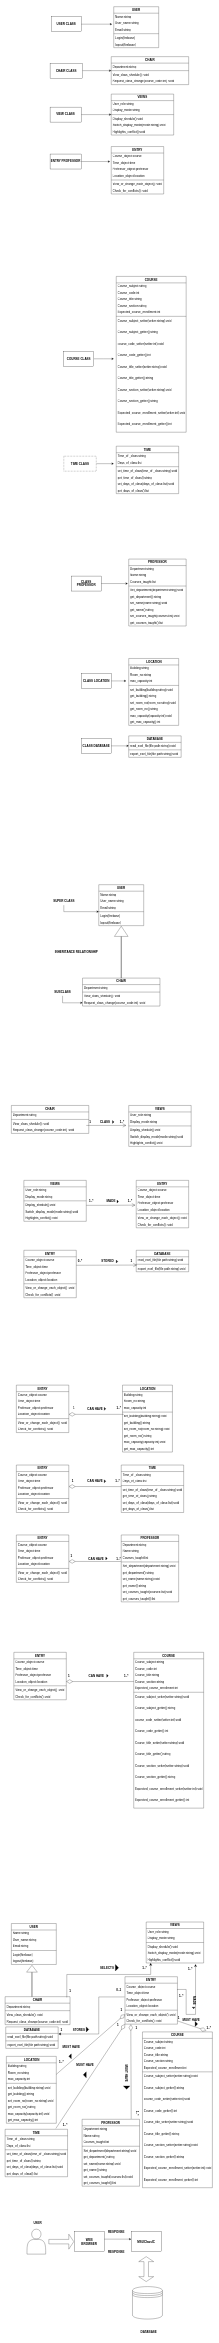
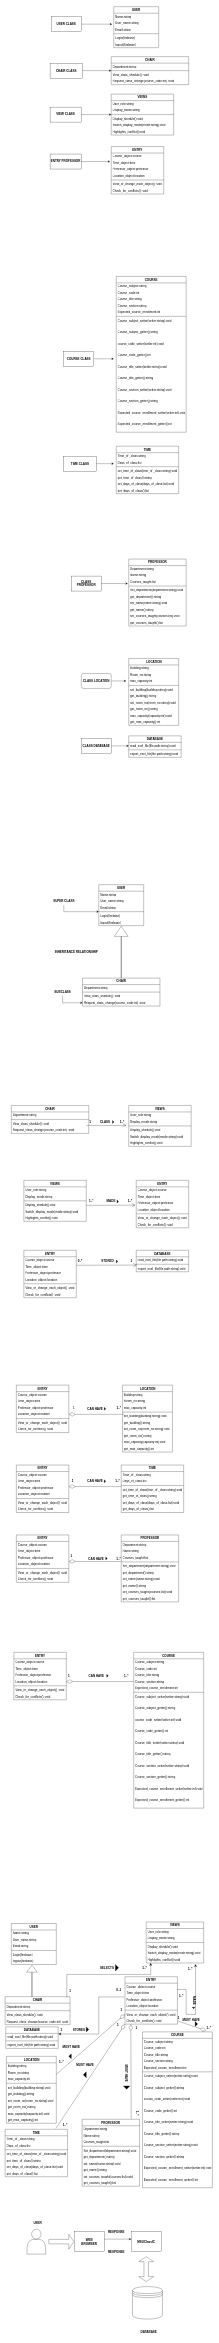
(80, 463) -> (80, 463)
(96, 680) -> (96, 680)
